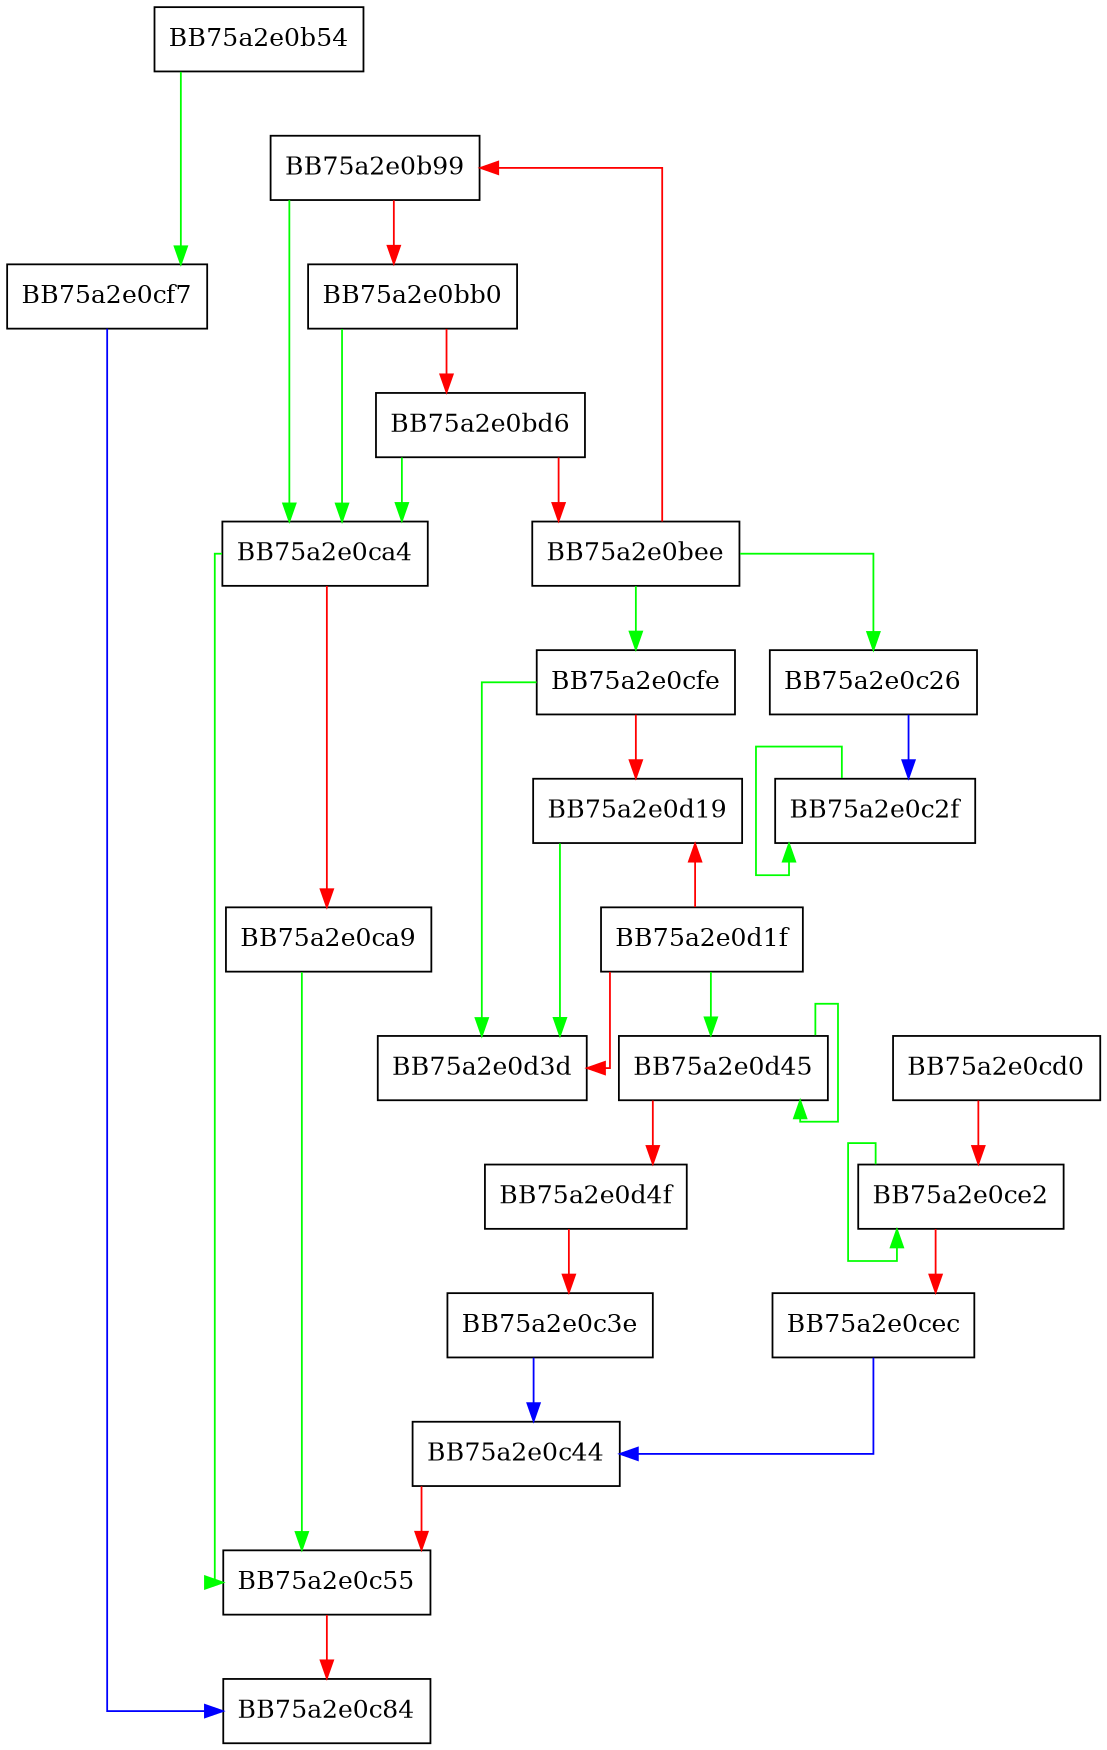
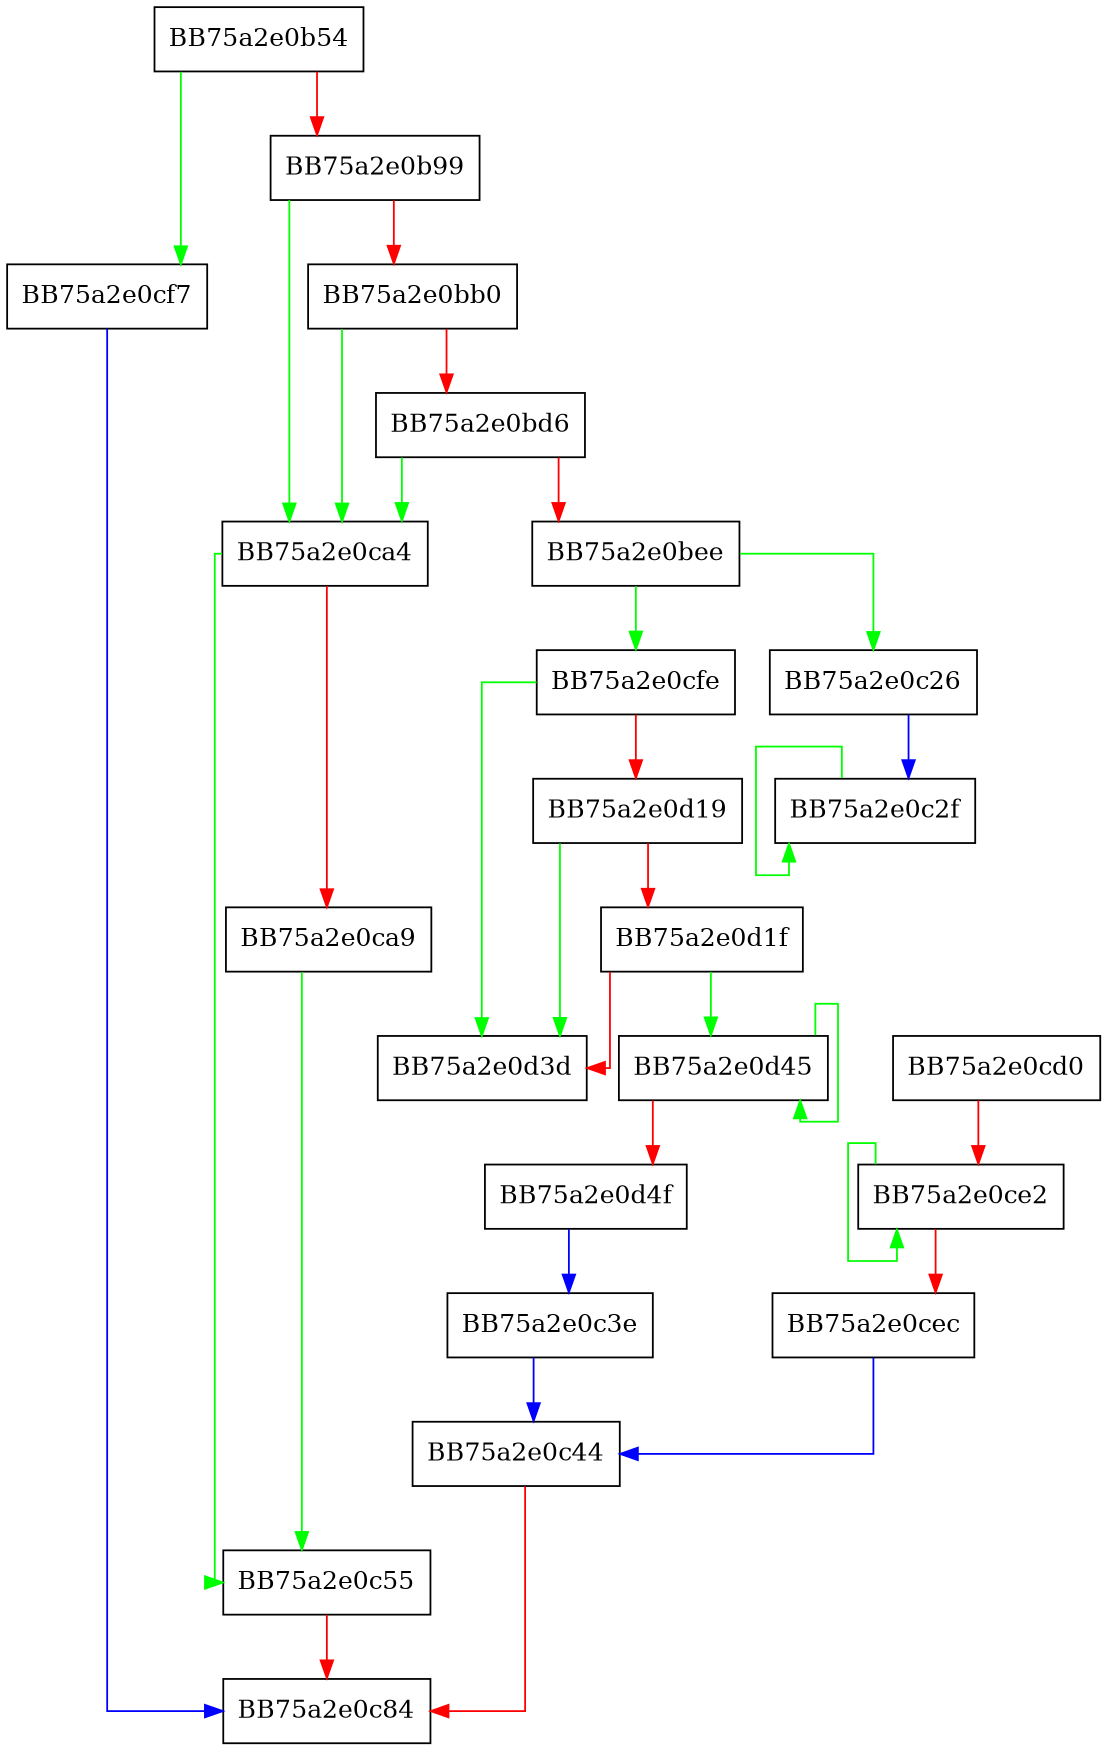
(662, 263) -> (317, 94)
(695, 884) -> (648, 866)
(569, 1252) -> (569, 1252)
(422, 1509) -> (525, 1637)
